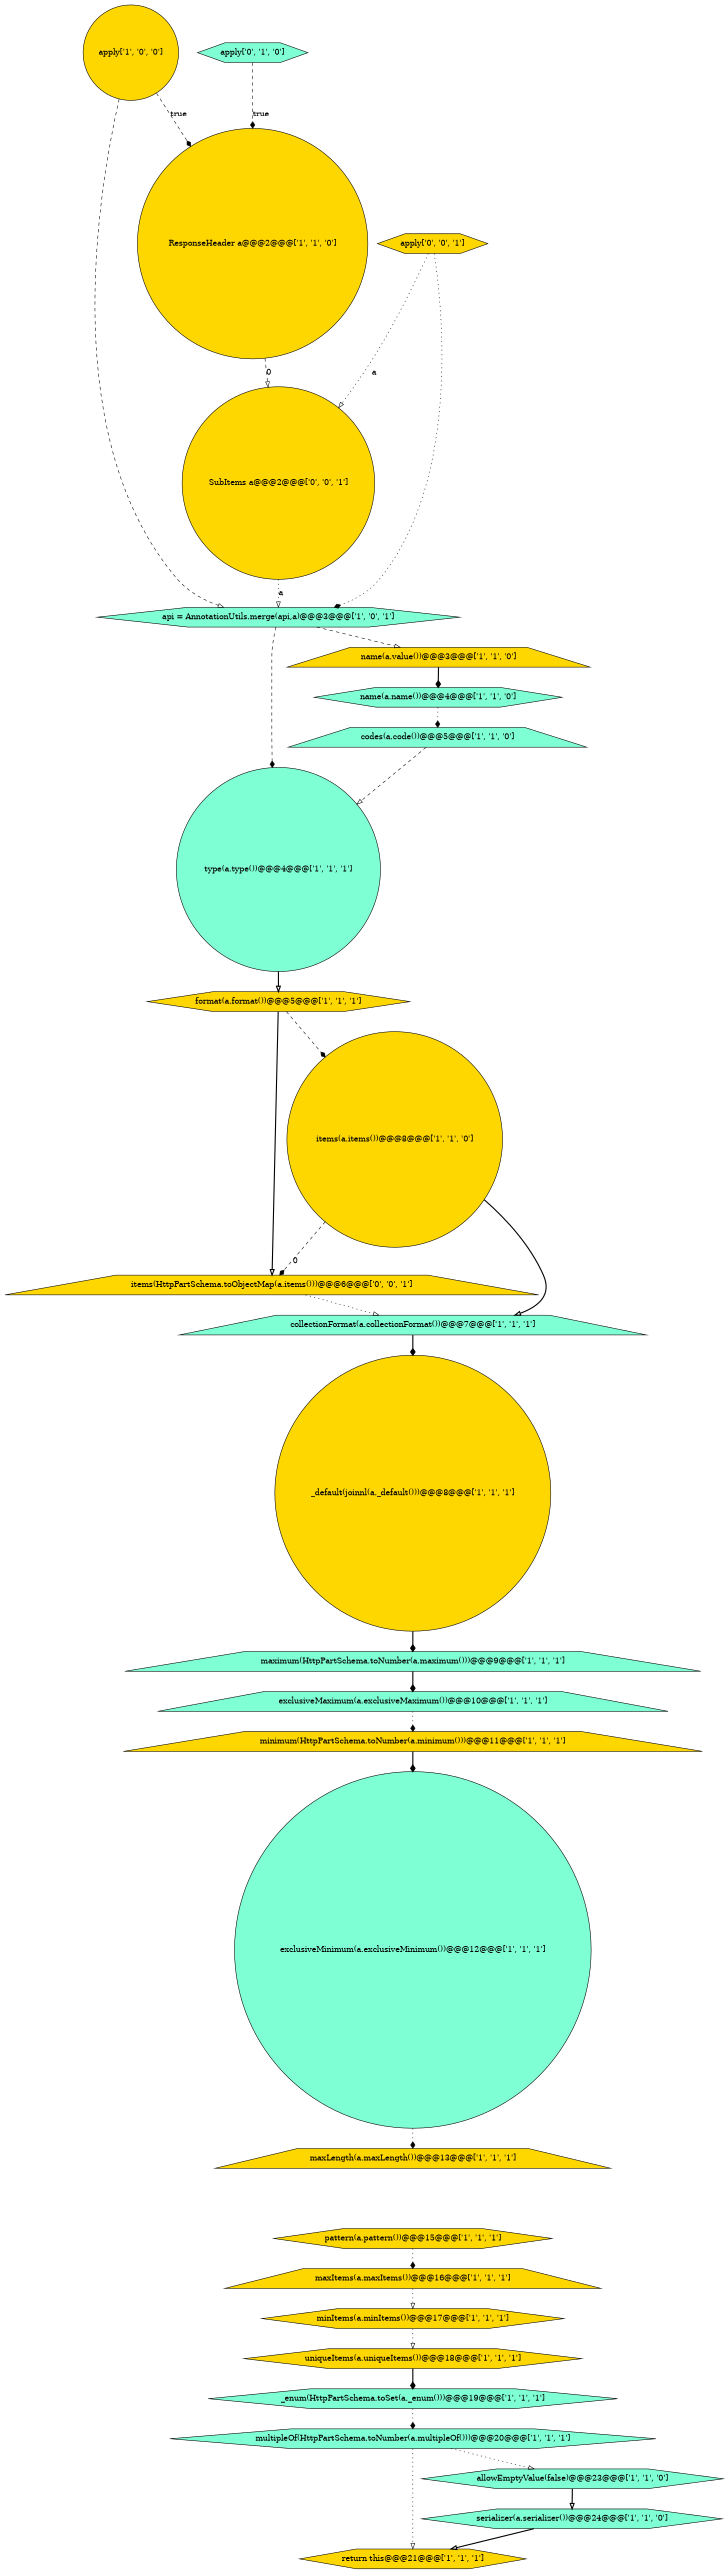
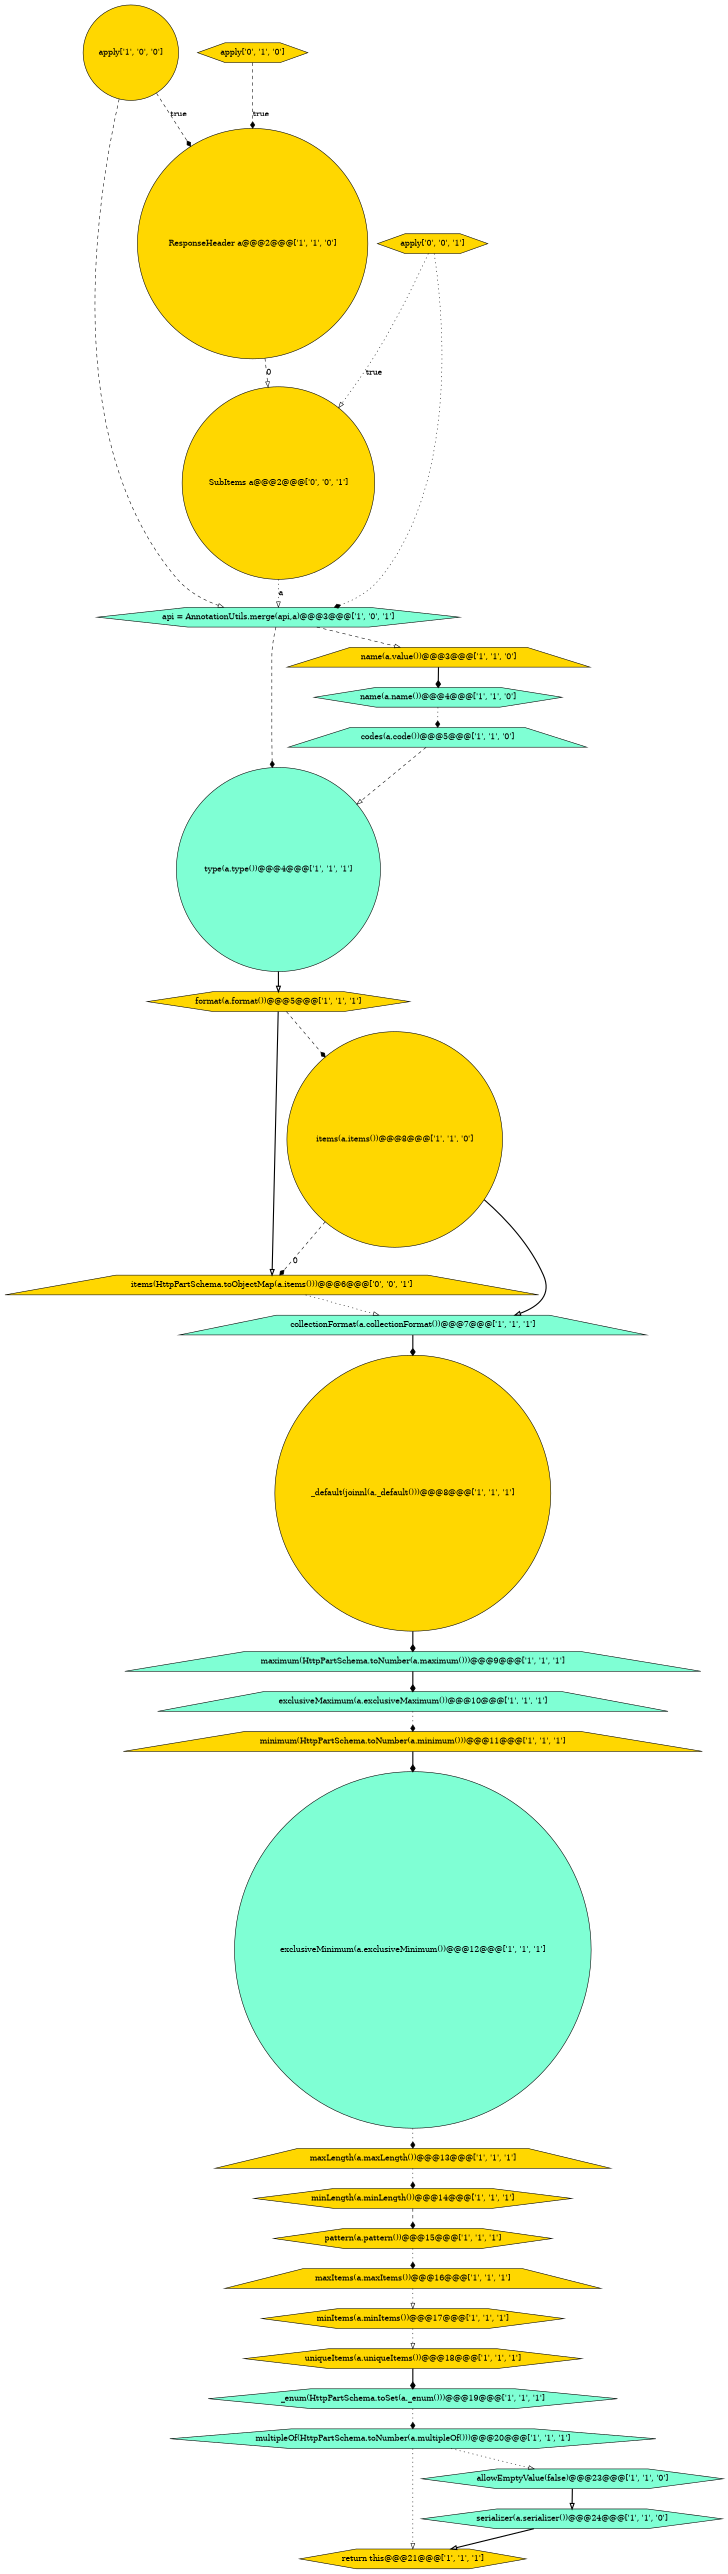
(253, 53) -> (253, 53)
(374, 373) -> (374, 373)
none -> (413, 2198)
